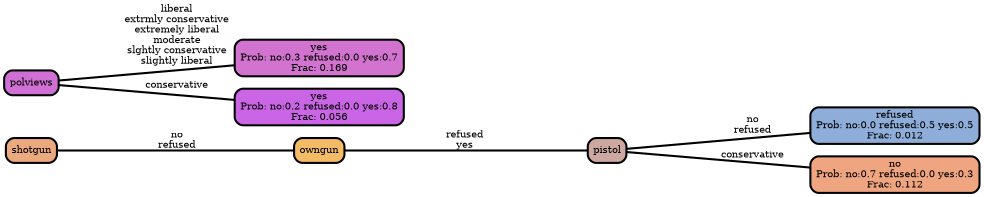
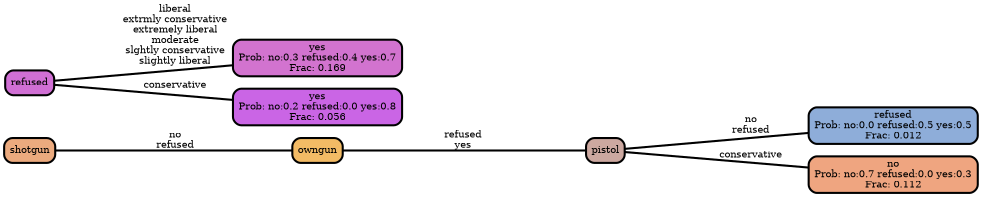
(319, 58) -> (318, 58)
(31, 83) -> (30, 83)
